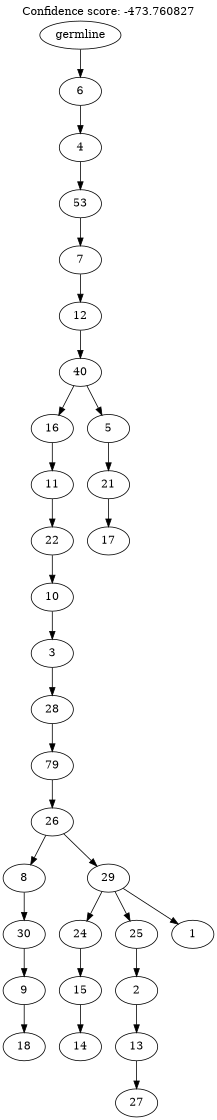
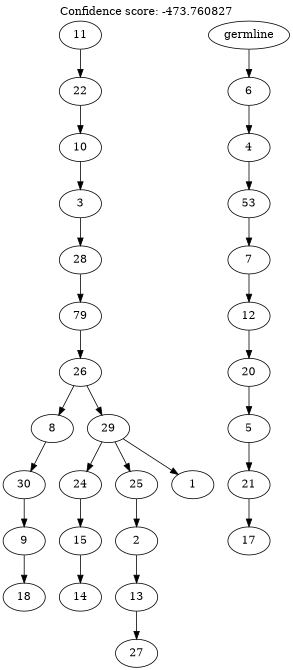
(80, 372) -> (249, 372)
(52, 429) -> none
